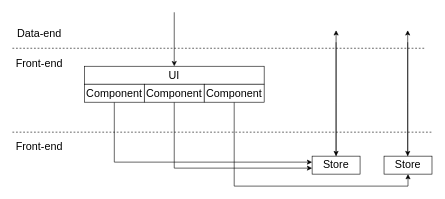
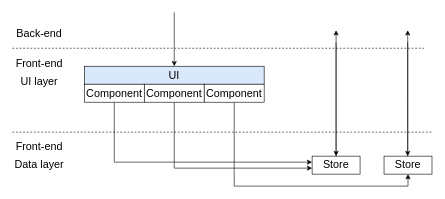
(39, 33) -> (39, 33)
(174, 75) -> (174, 75)
none -> (39, 81)
none -> (39, 165)
